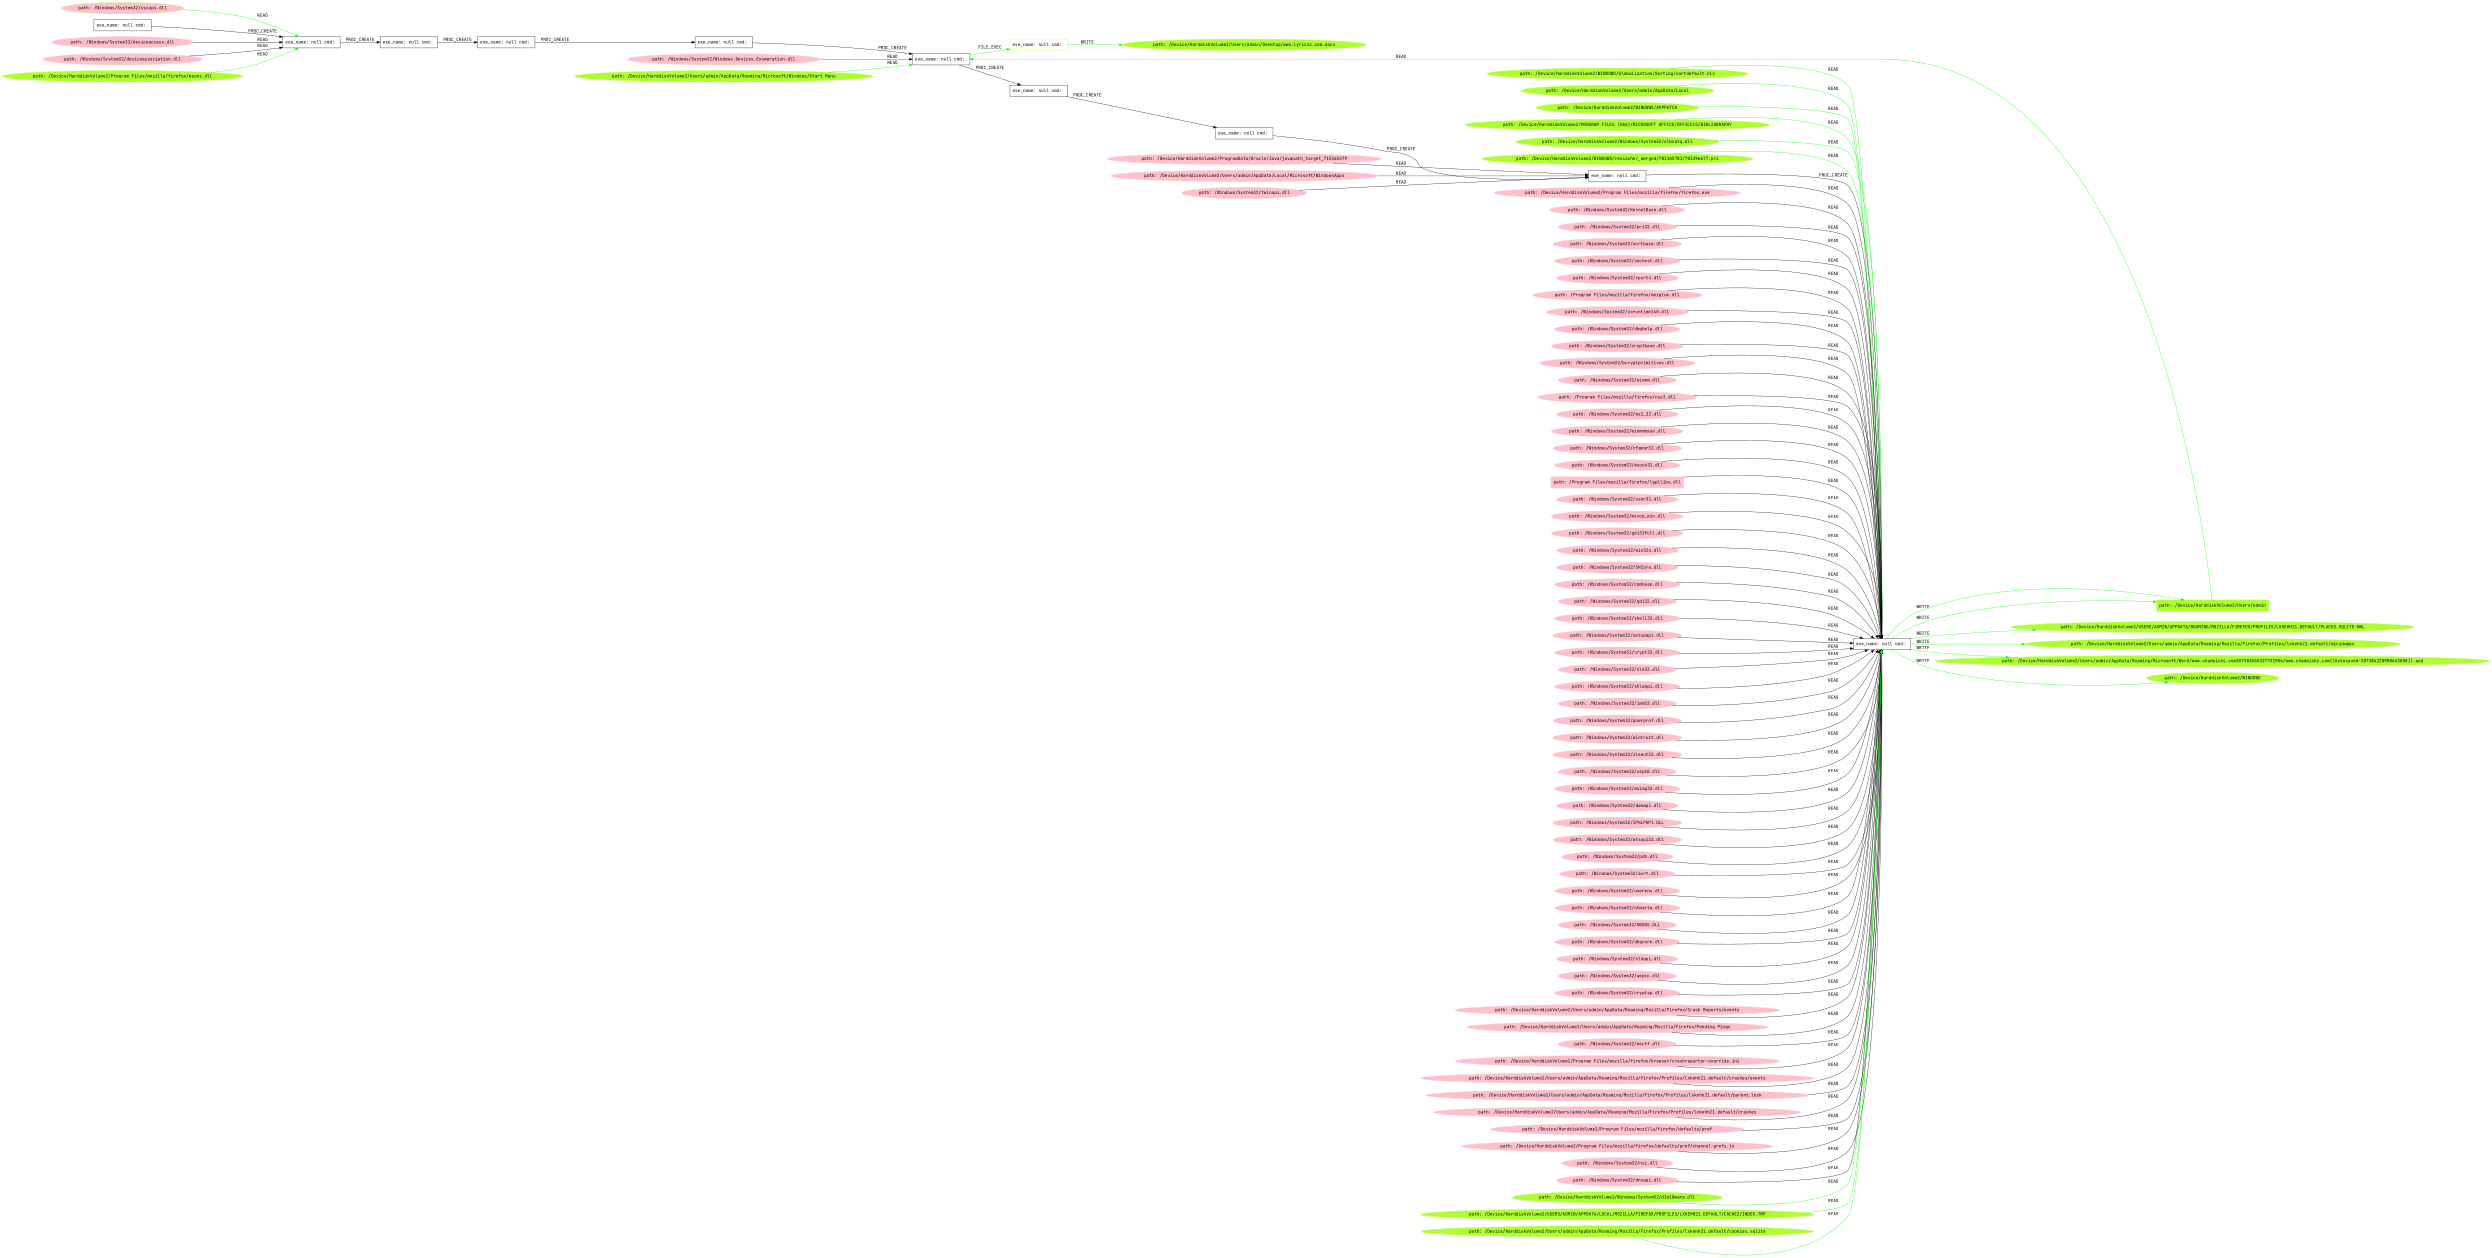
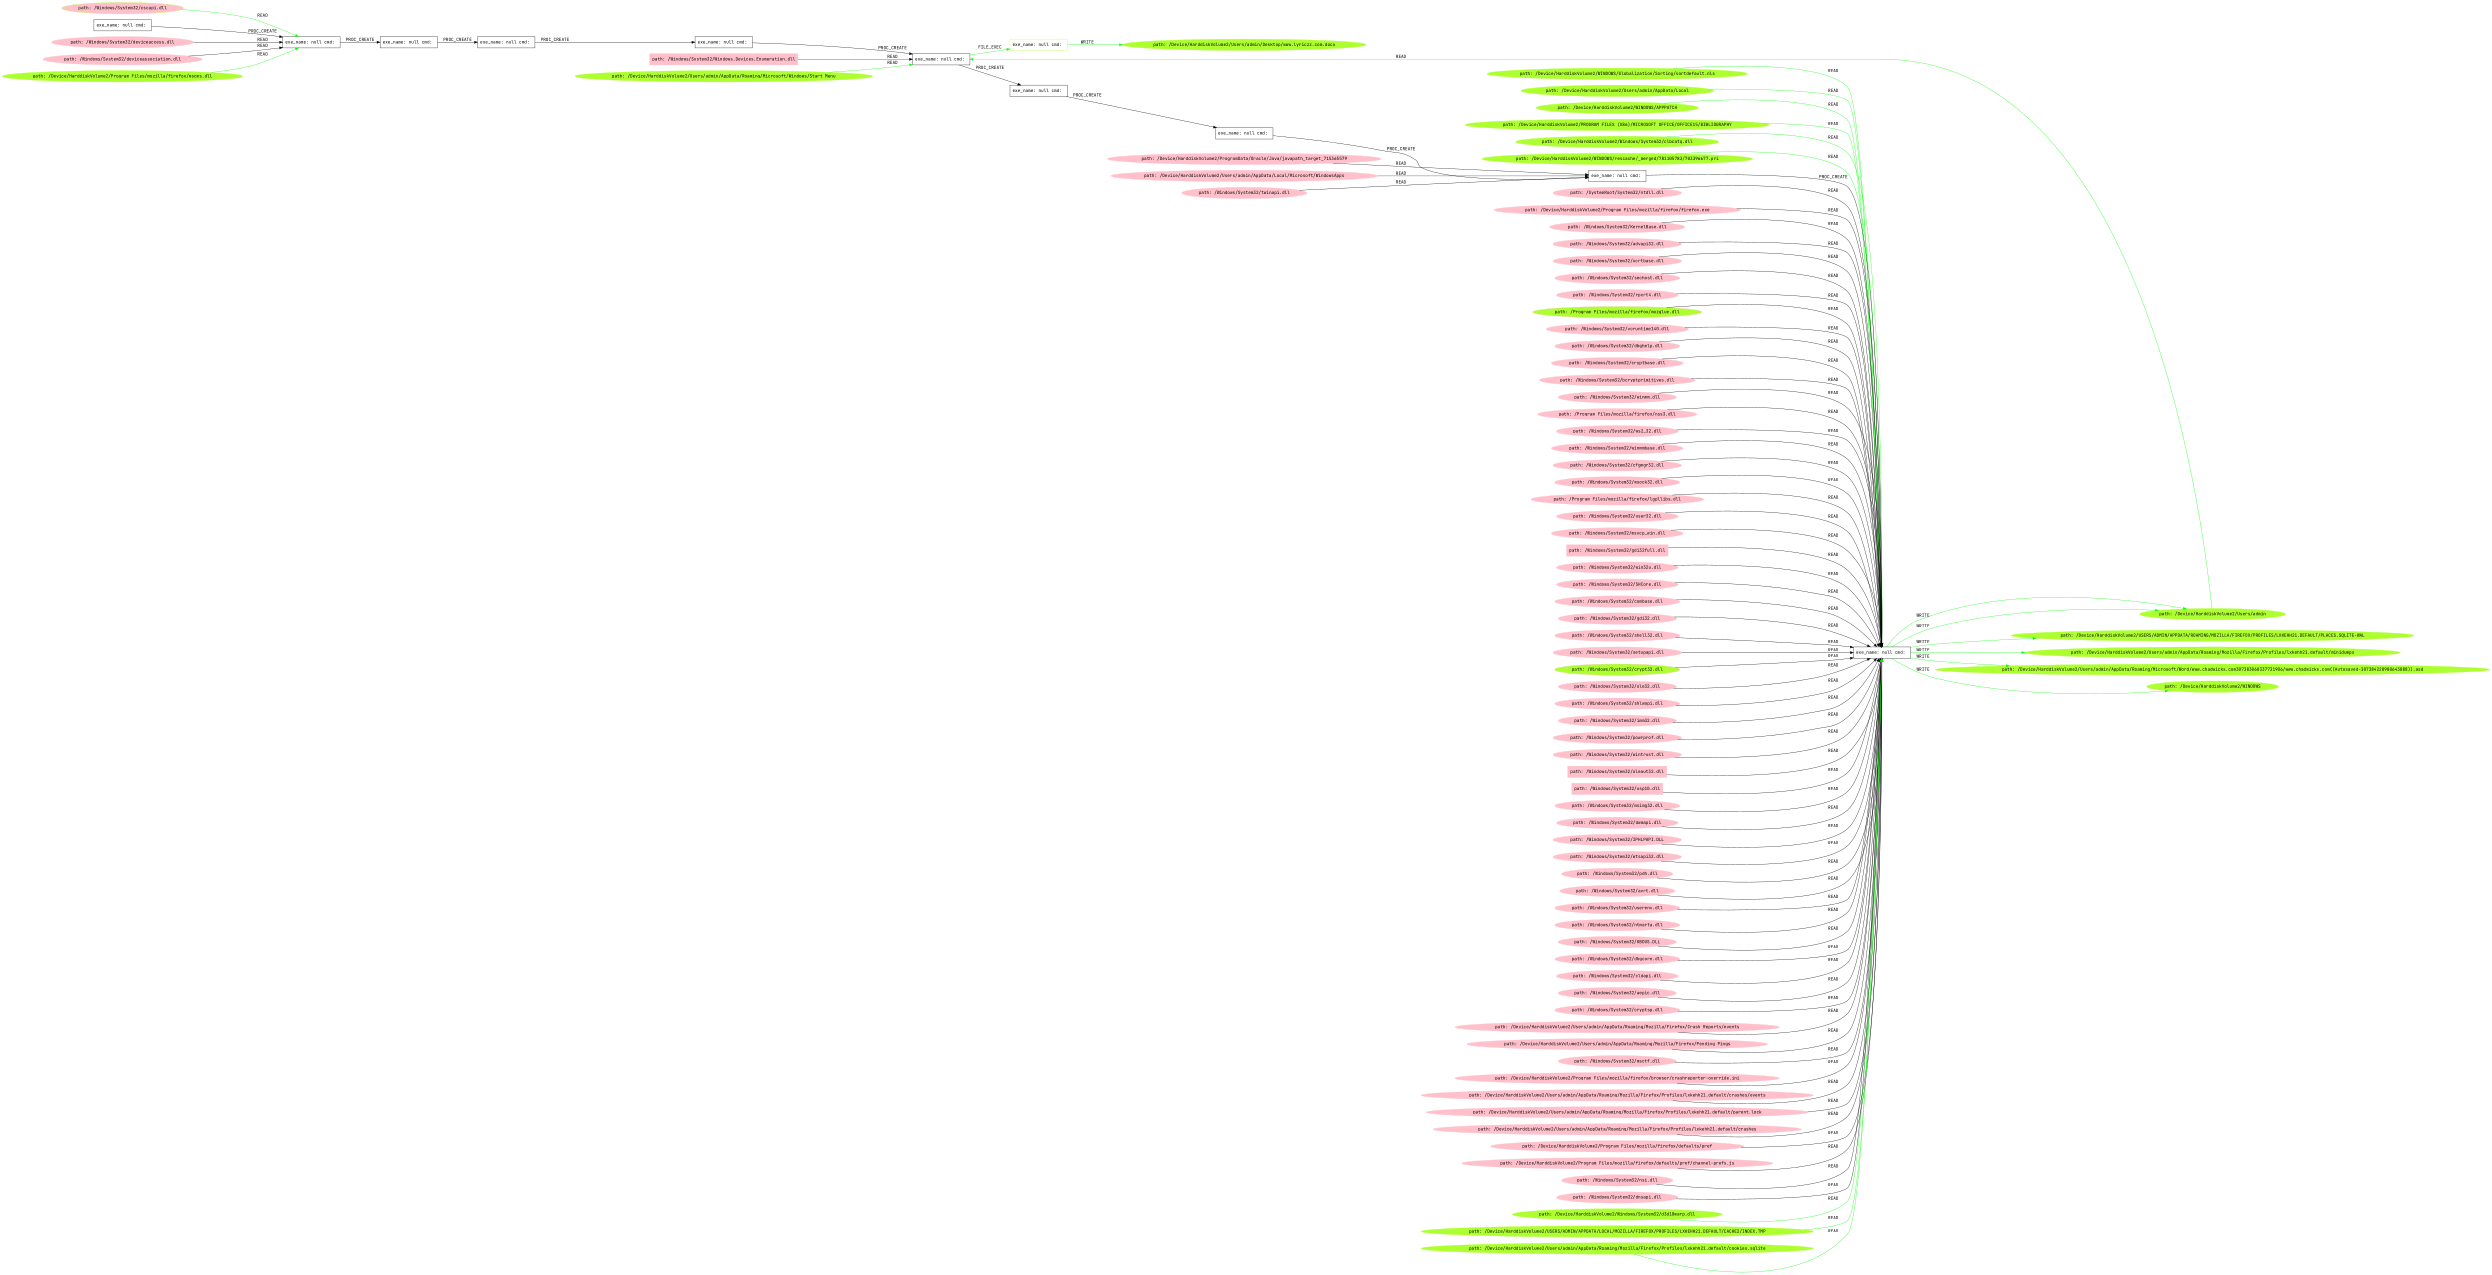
(724, 59) -> (724, 59)
none -> (1617, 193)
(1617, 227) -> (1617, 244)
(1617, 295) -> (1617, 312)
(1617, 482) -> (1617, 499)
(1617, 533) -> (1617, 550)
(2213, 606) -> (2213, 614)
(1617, 653) -> (1617, 670)
(1617, 755) -> (1617, 772)
(1617, 772) -> (1617, 789)
